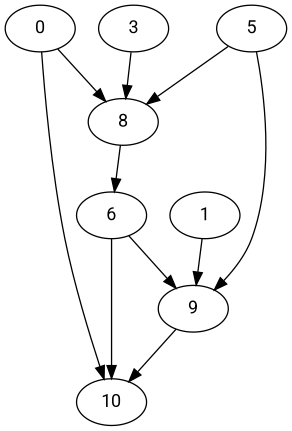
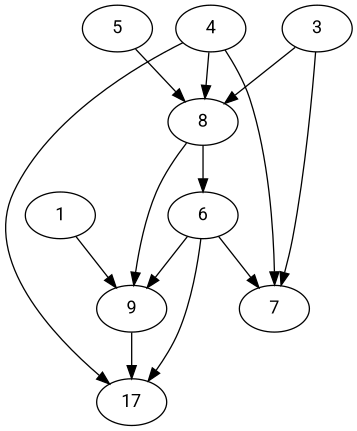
(40, 29) -> (211, 29)
(265, 171) -> (152, 204)
none -> (274, 309)
(112, 402) -> (132, 402)
